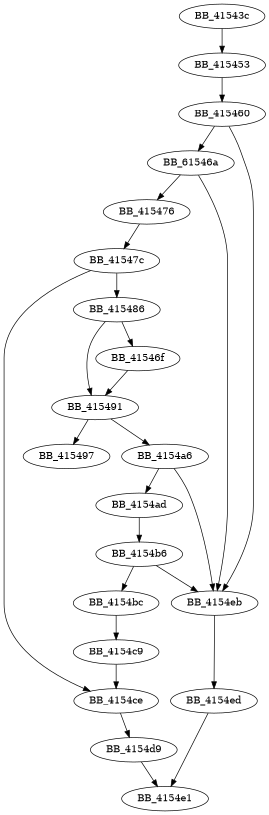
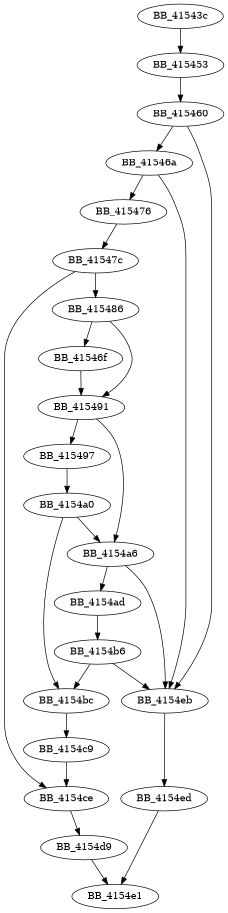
(191, 163) -> (149, 163)
none -> (67, 505)
